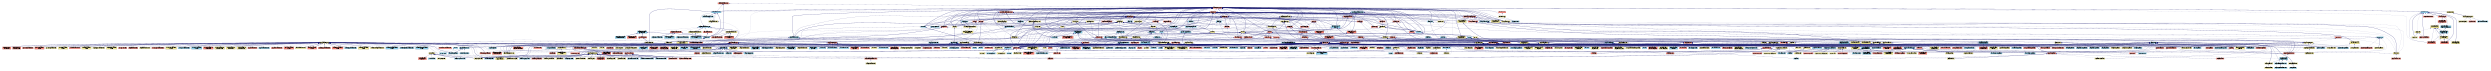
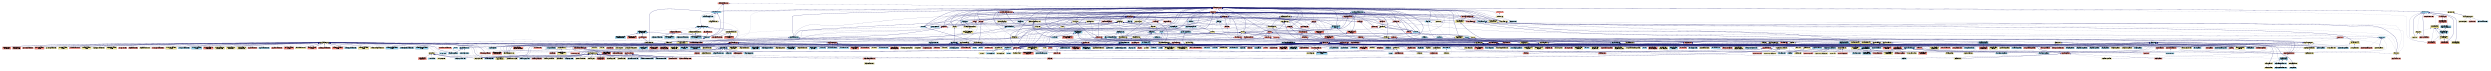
(1248, 37) -> (1248, 37)
